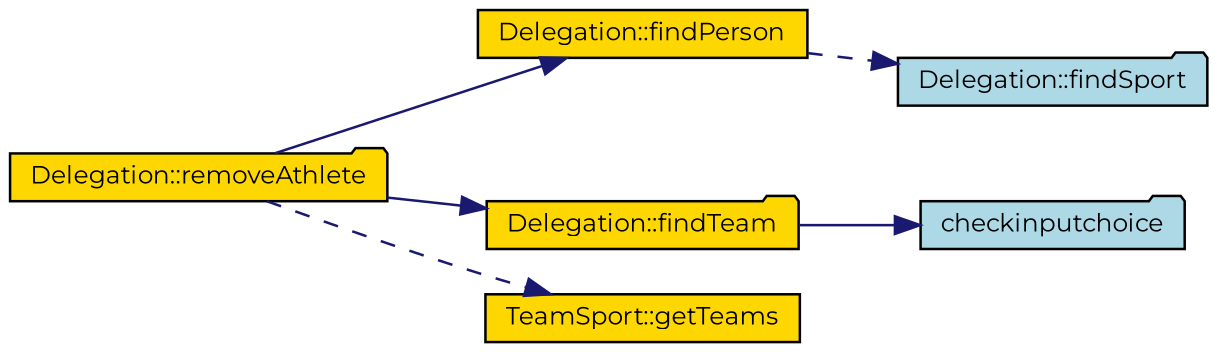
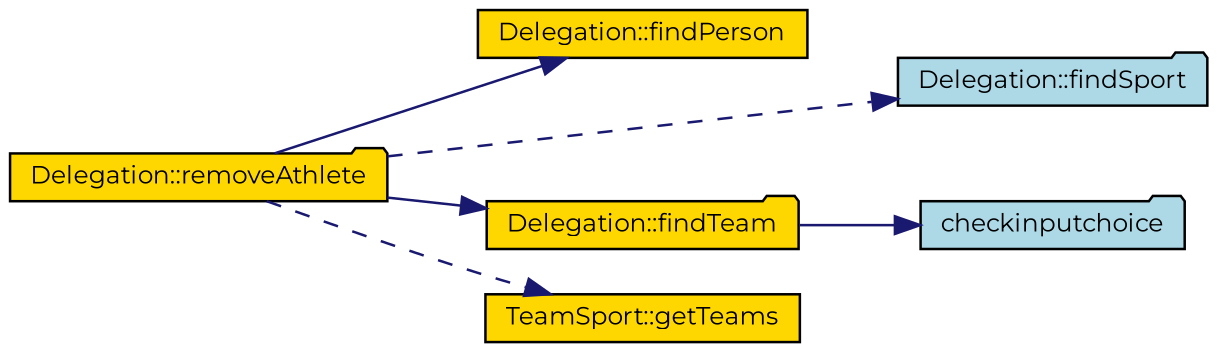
(840, 57) -> (630, 129)
